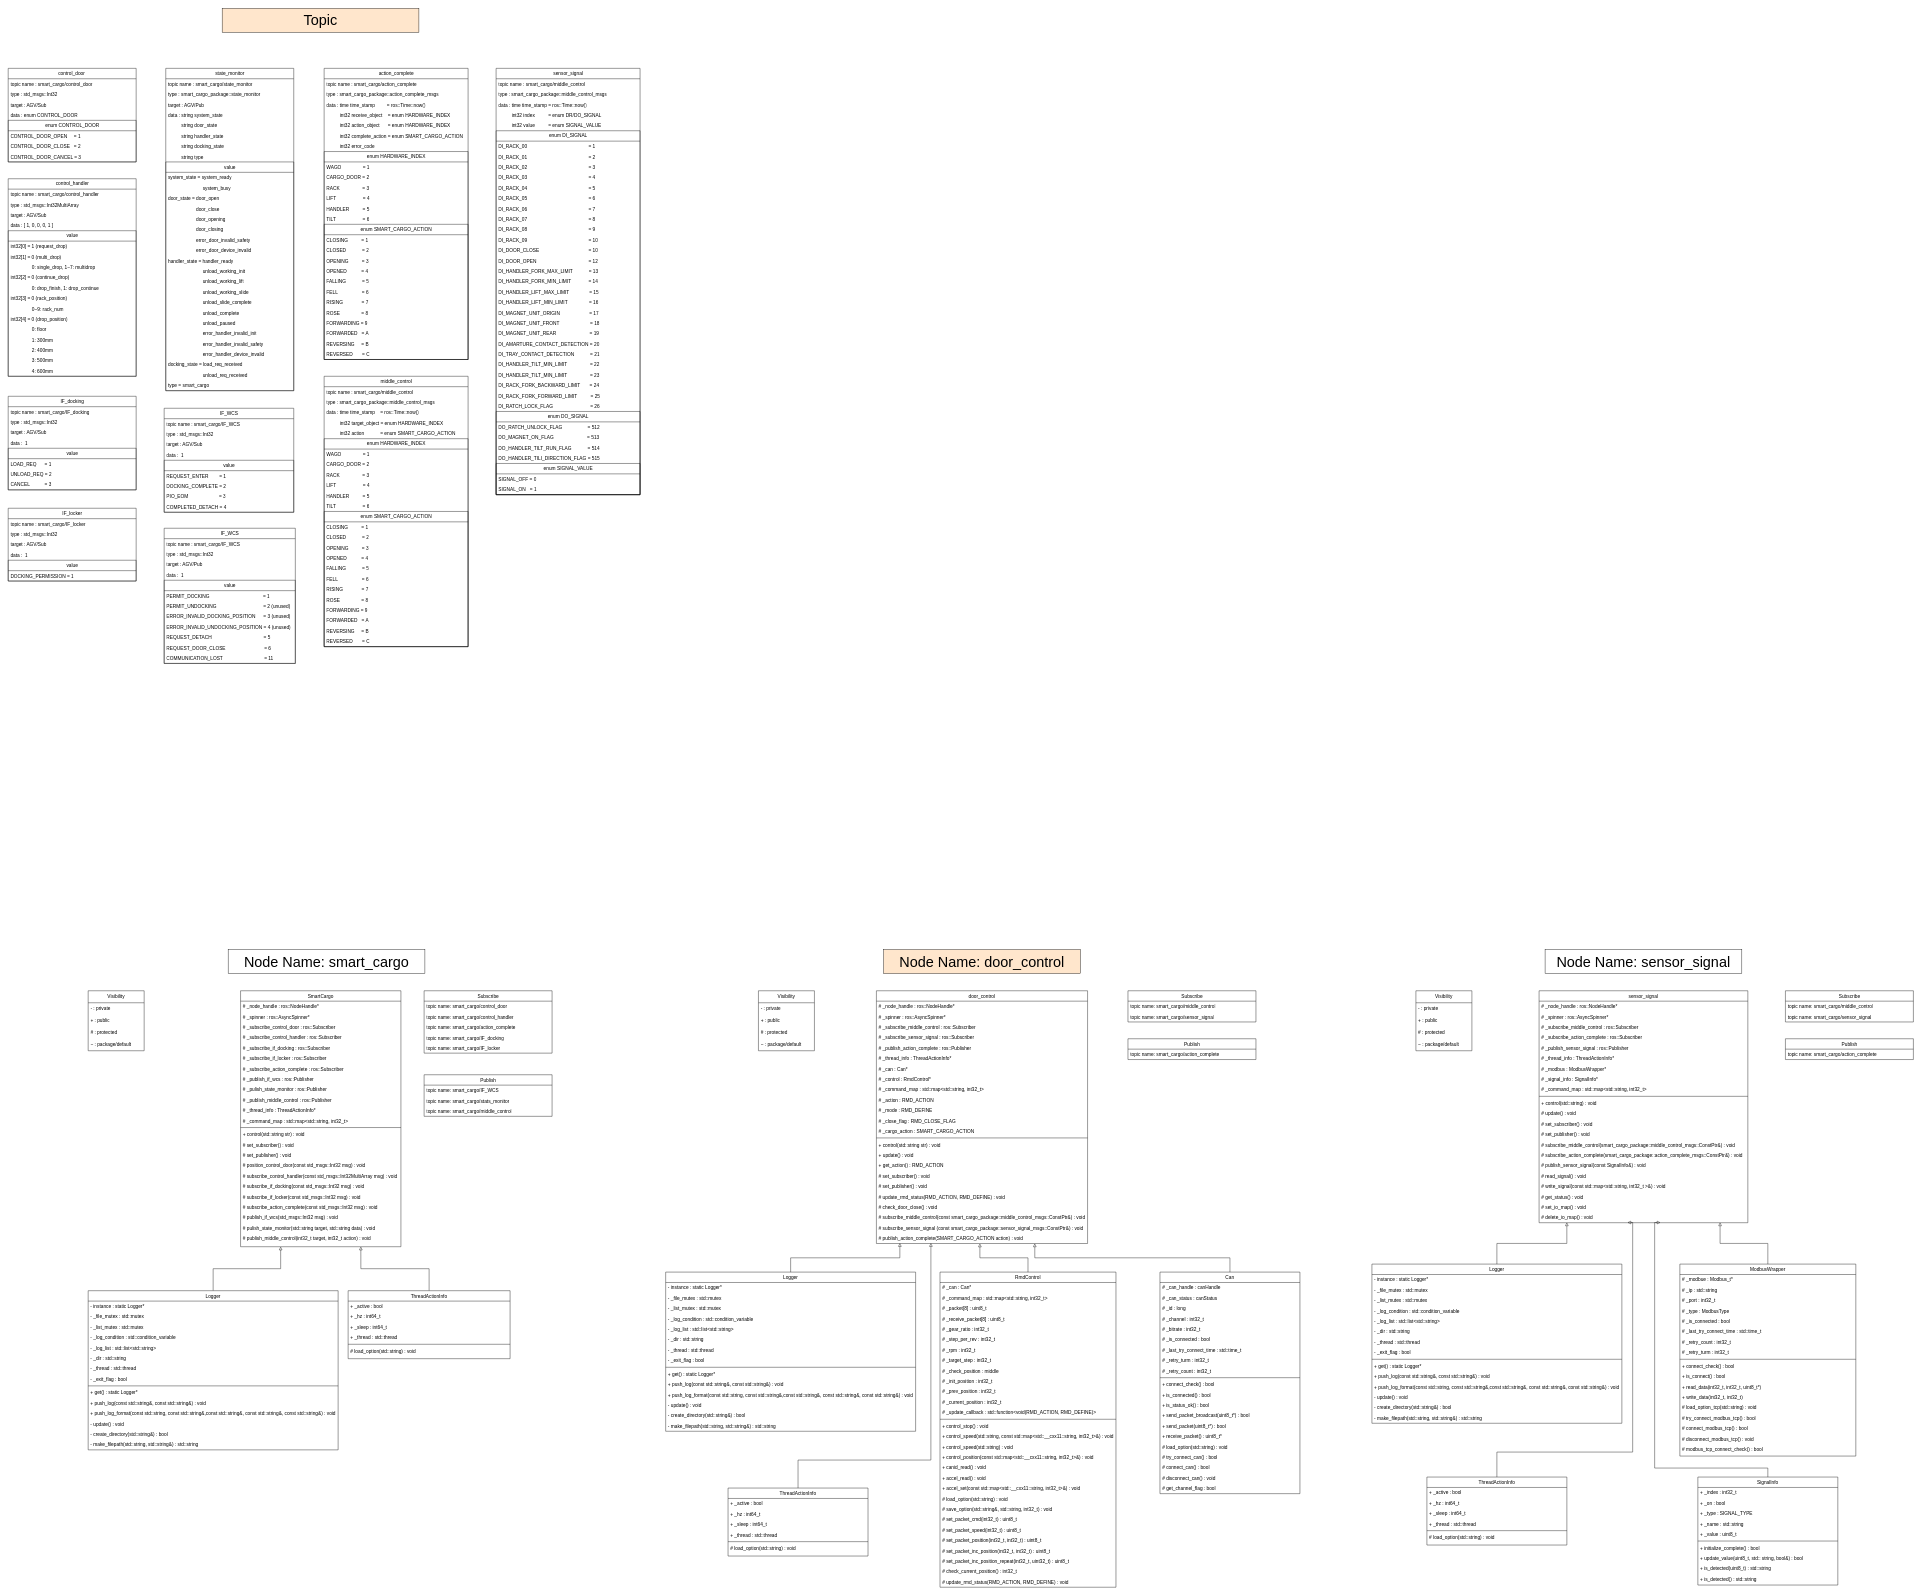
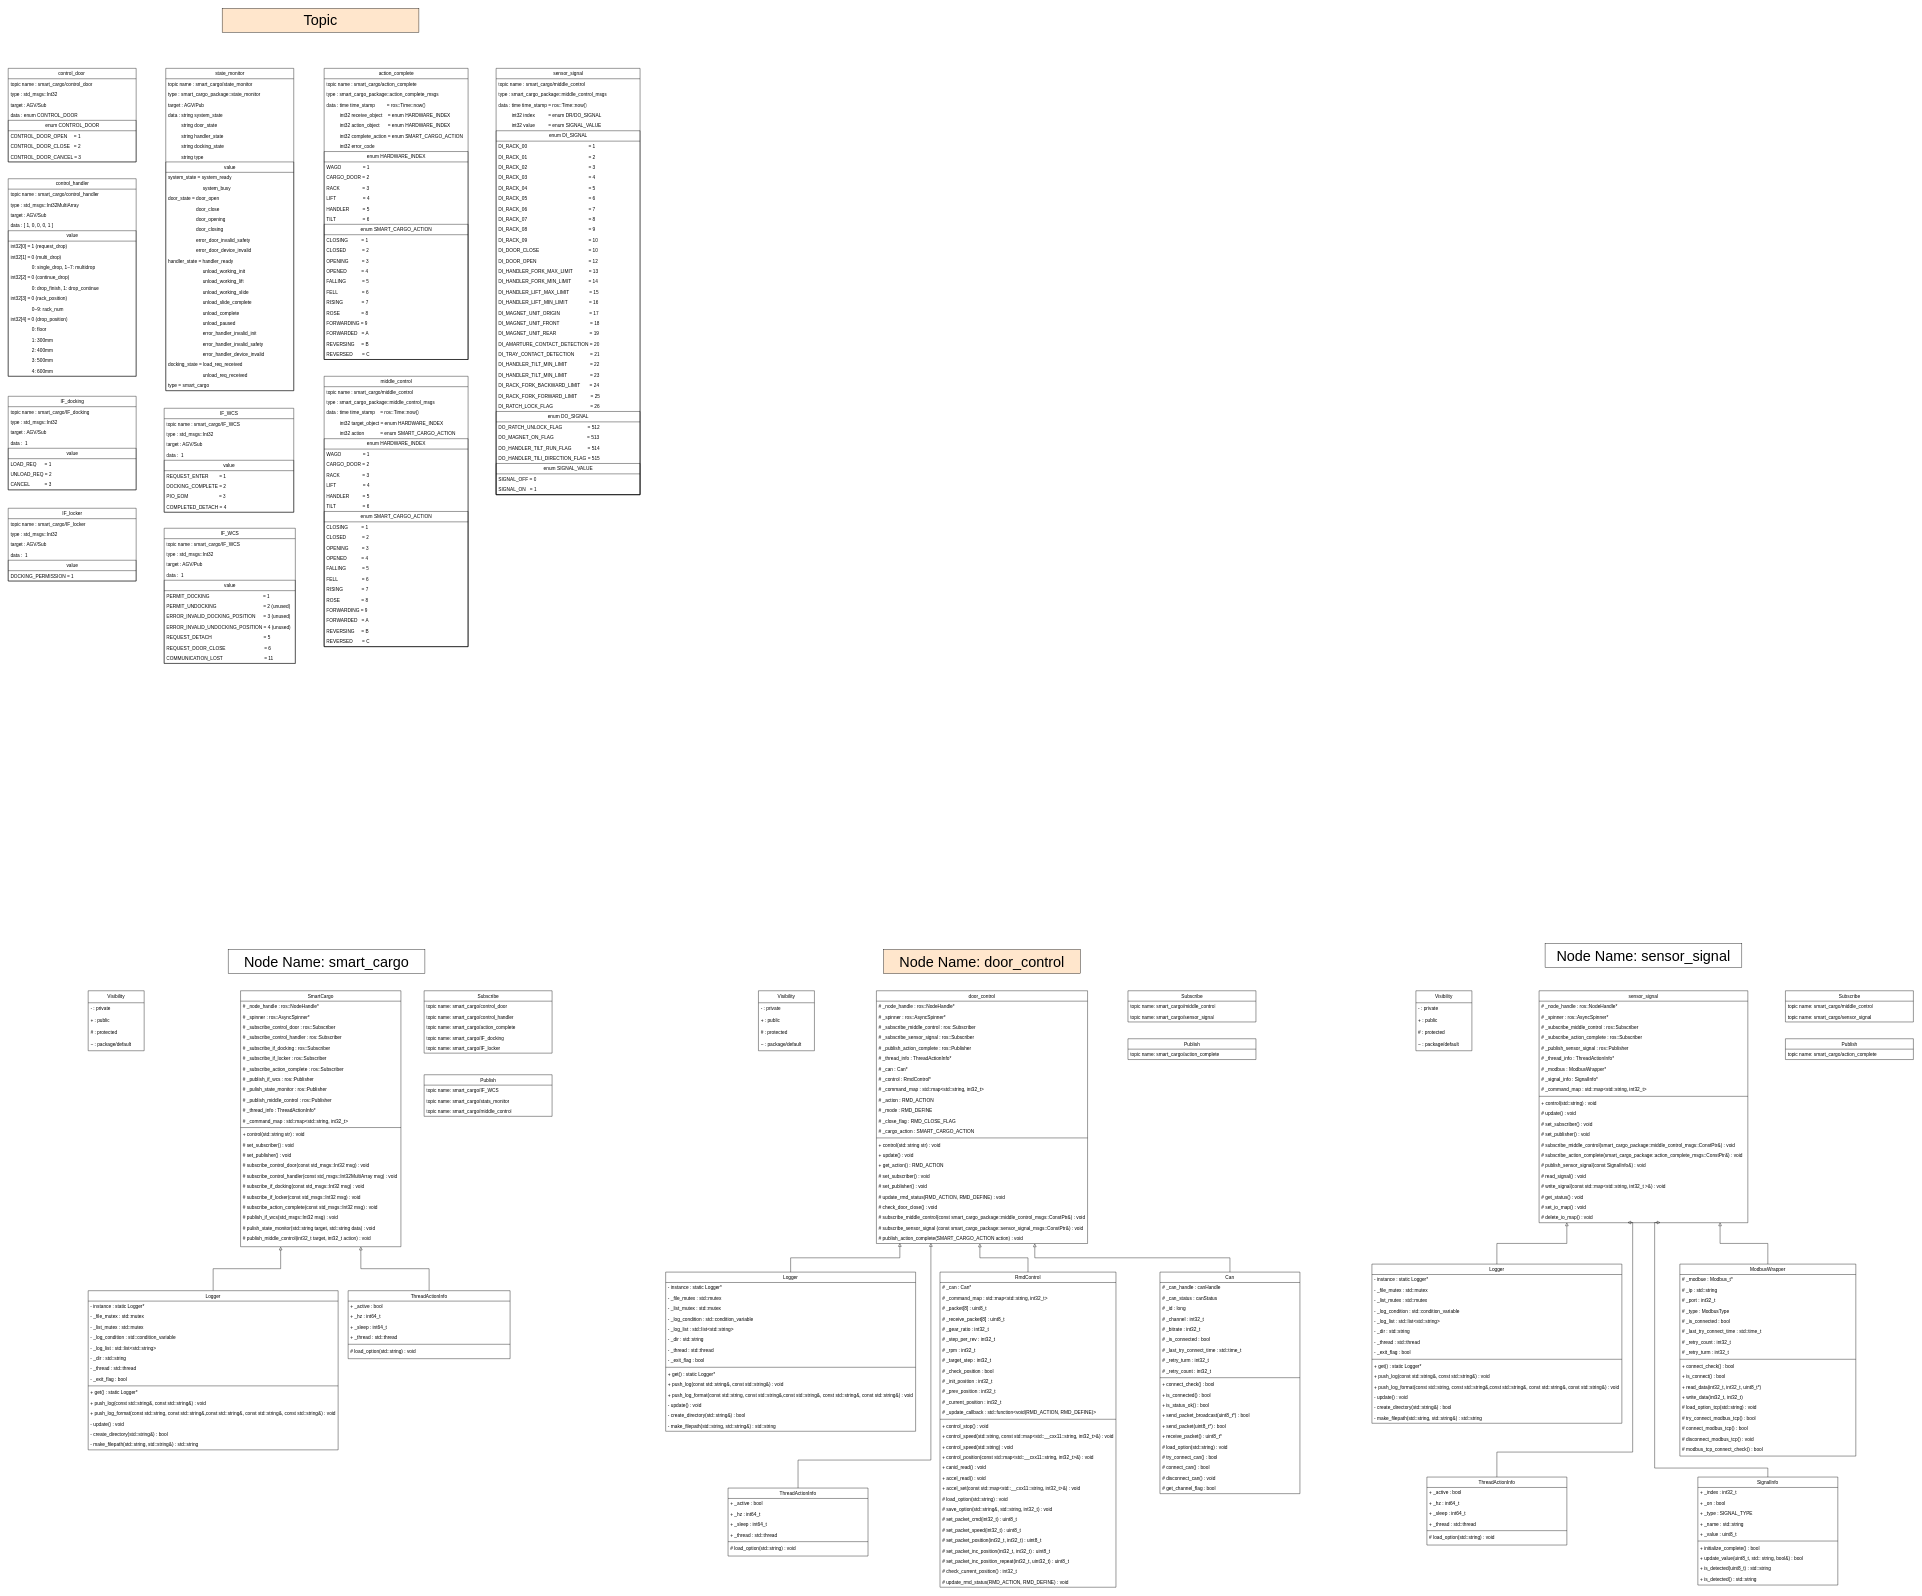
(1644, 962) -> (1644, 956)
(312, 1166) -> (314, 1166)
(972, 1371) -> (970, 1371)
